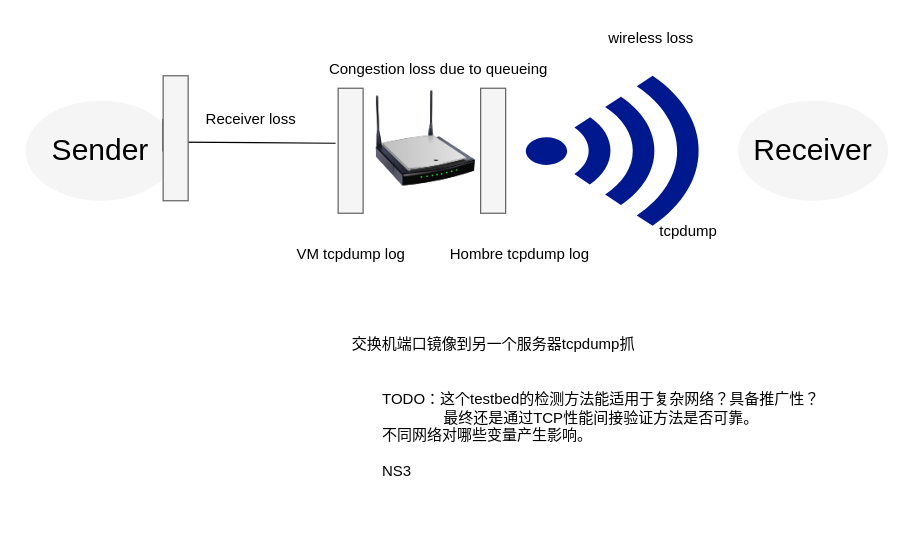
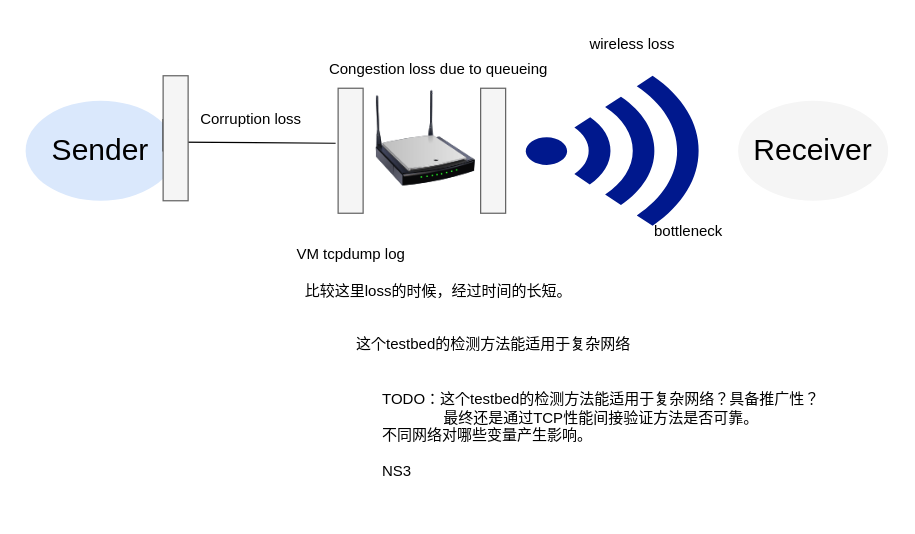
(651, 38) -> (632, 44)
(251, 119) -> (251, 119)
(101, 151) -> (101, 151)
(689, 232) -> (689, 232)
(519, 254) -> none
none -> (438, 292)
(494, 344) -> (494, 344)
